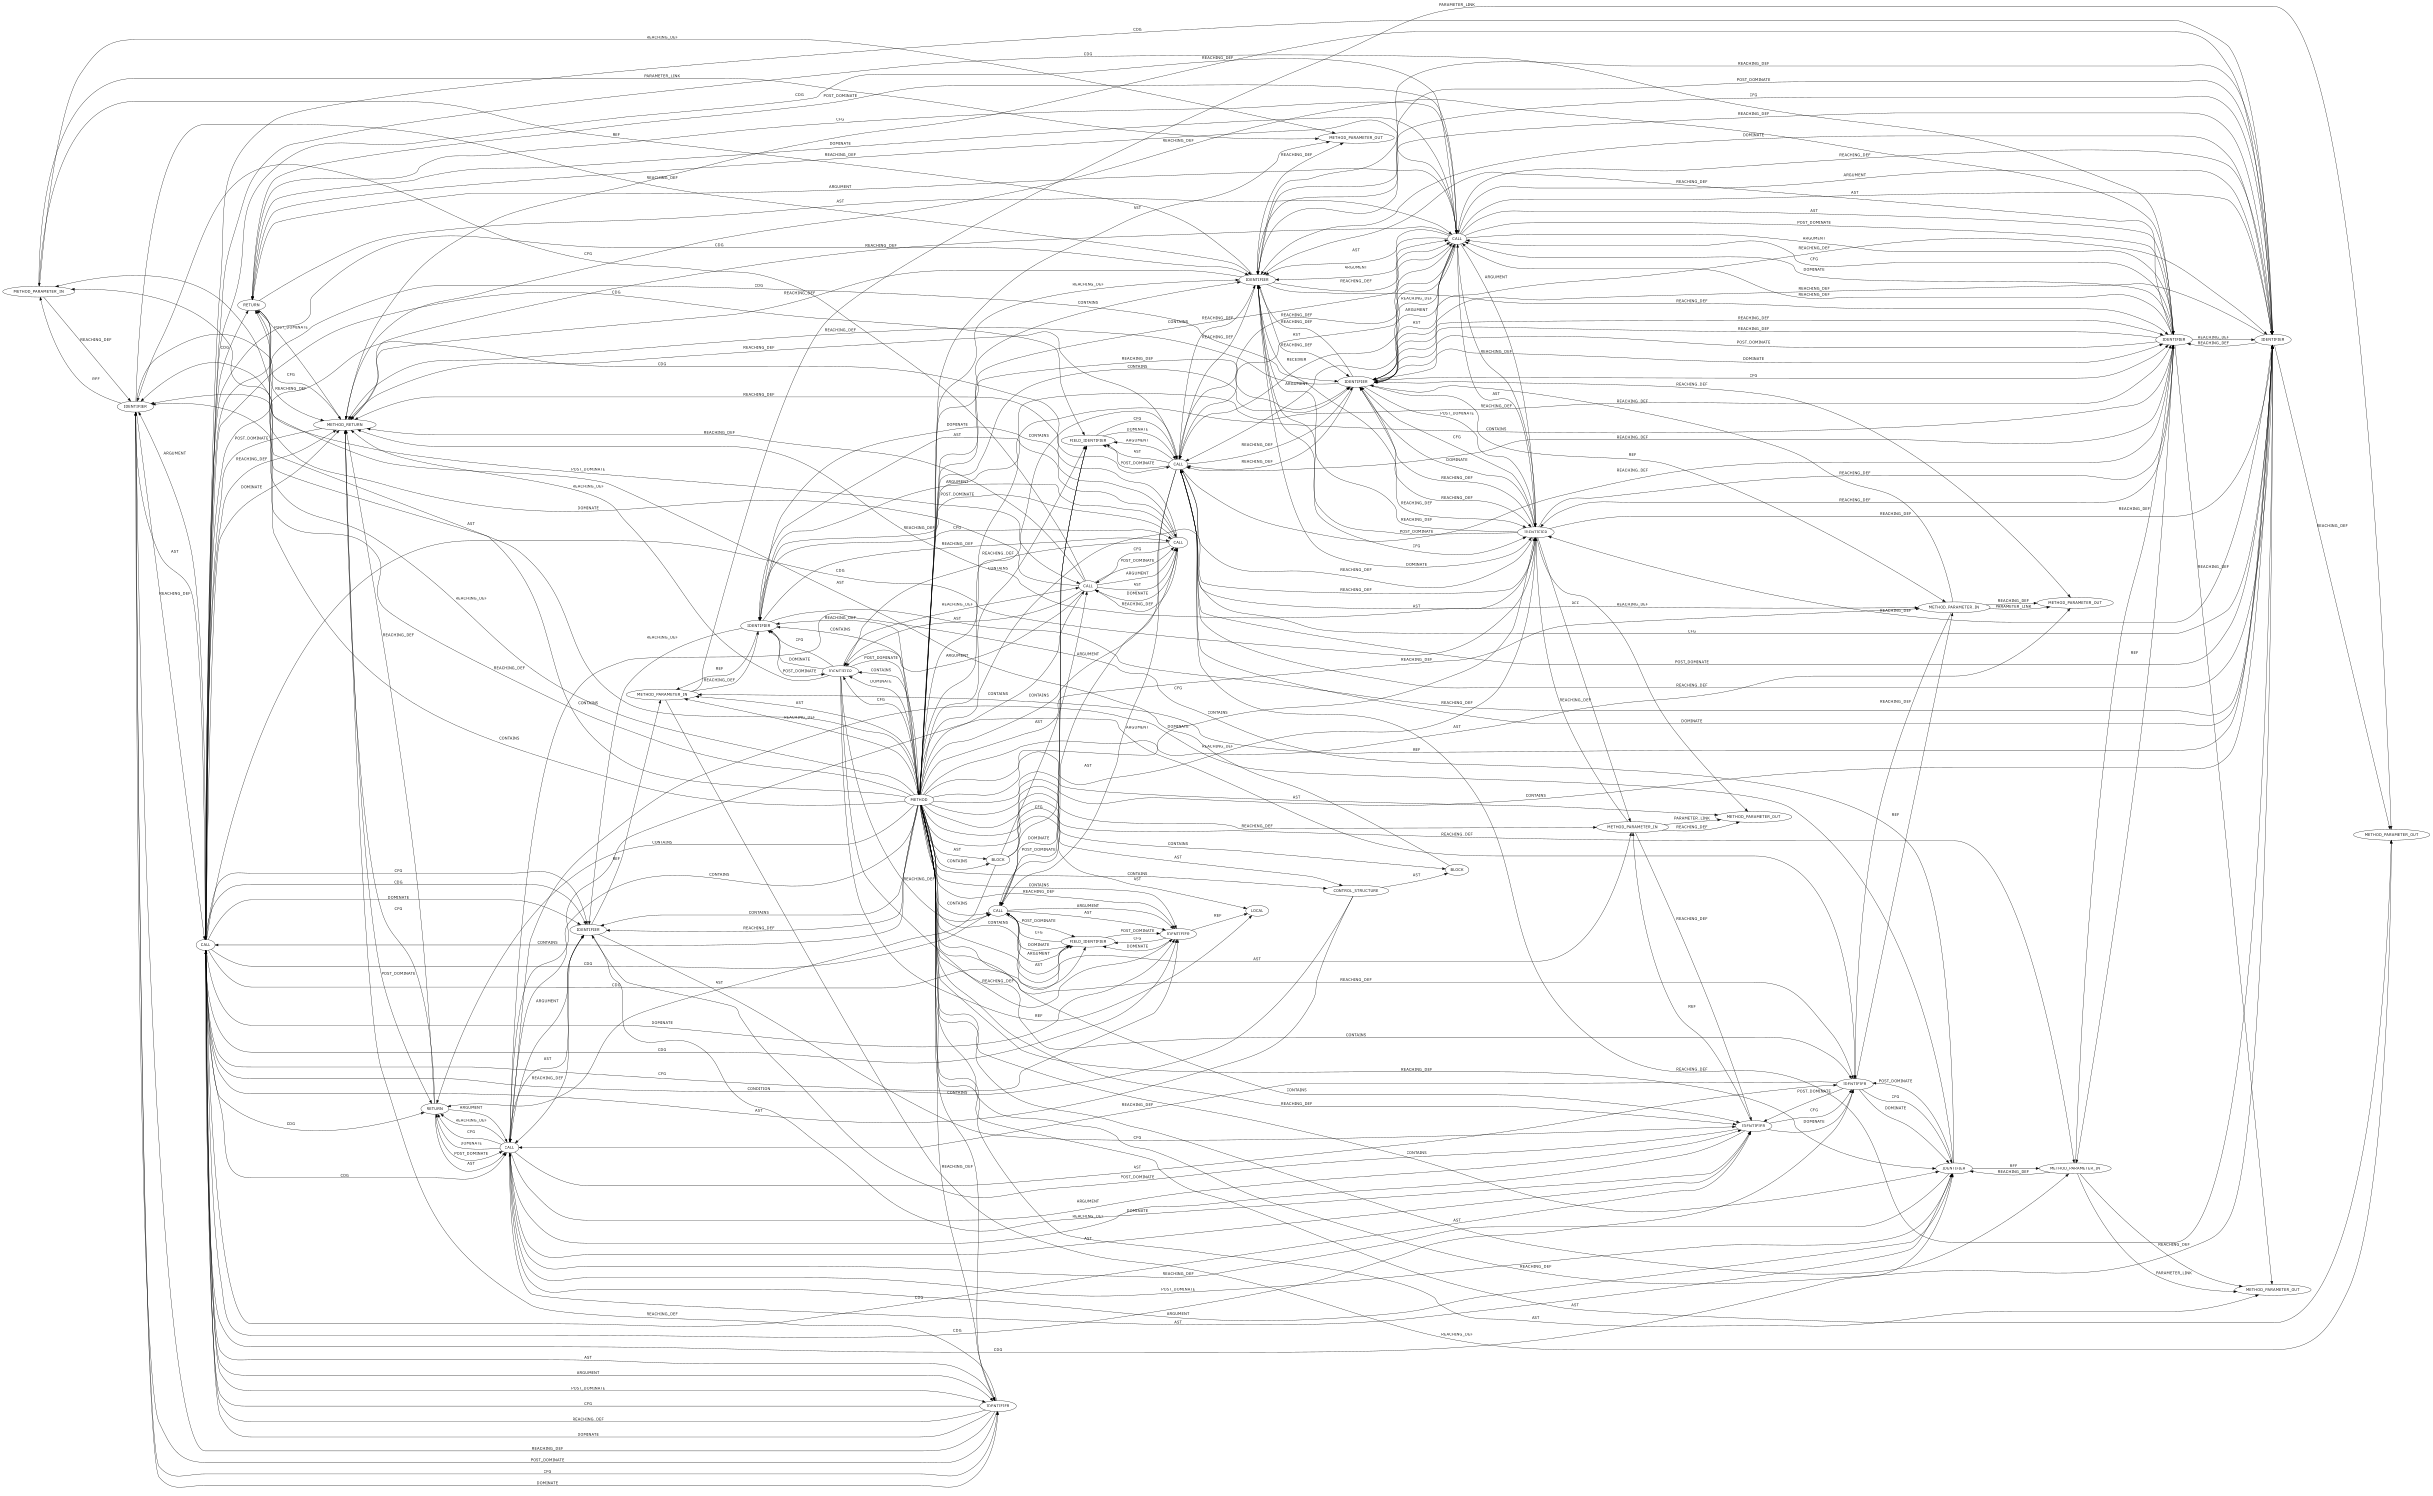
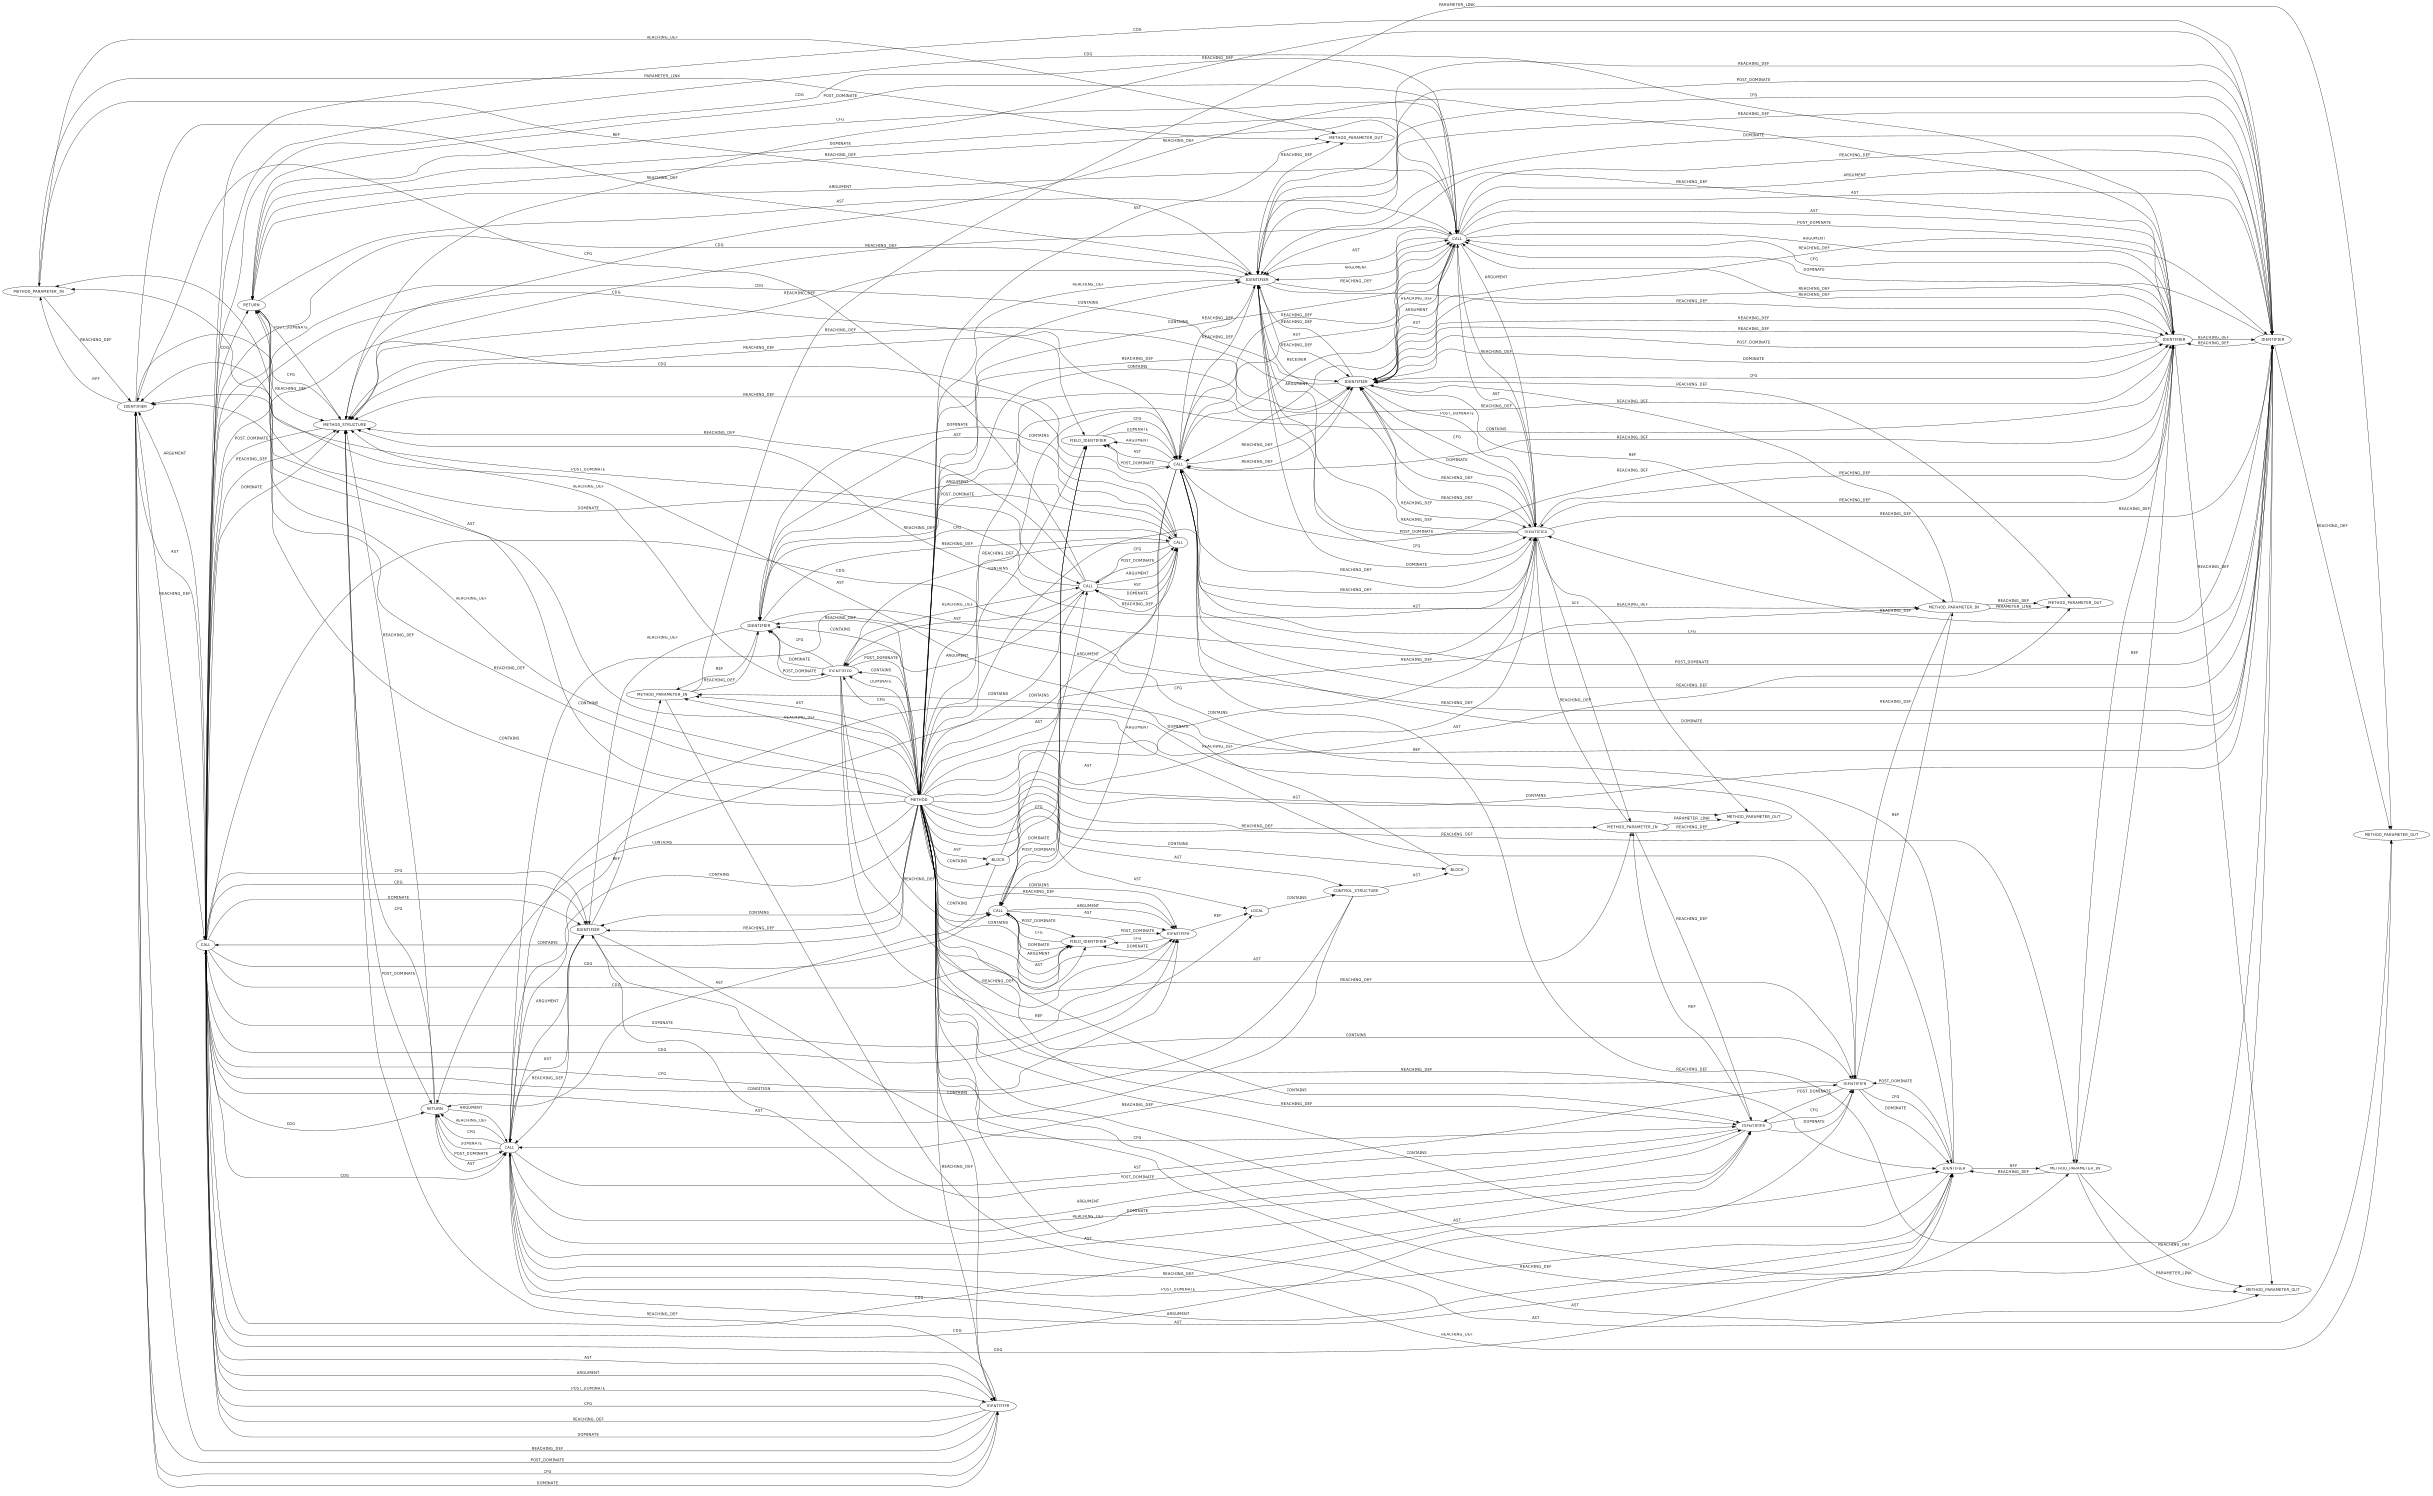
(345, 425) -> (345, 425)
(1087, 876) -> (1300, 902)
